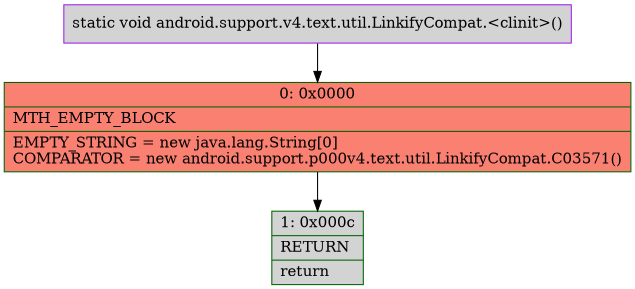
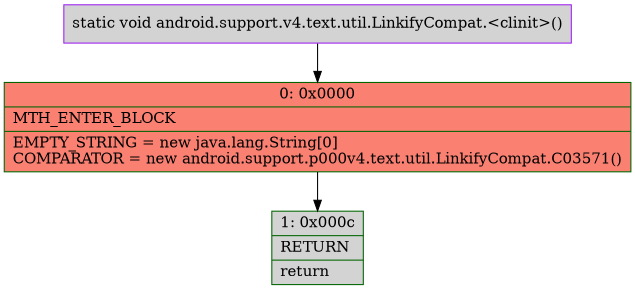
(95, 119) -> (95, 119)
